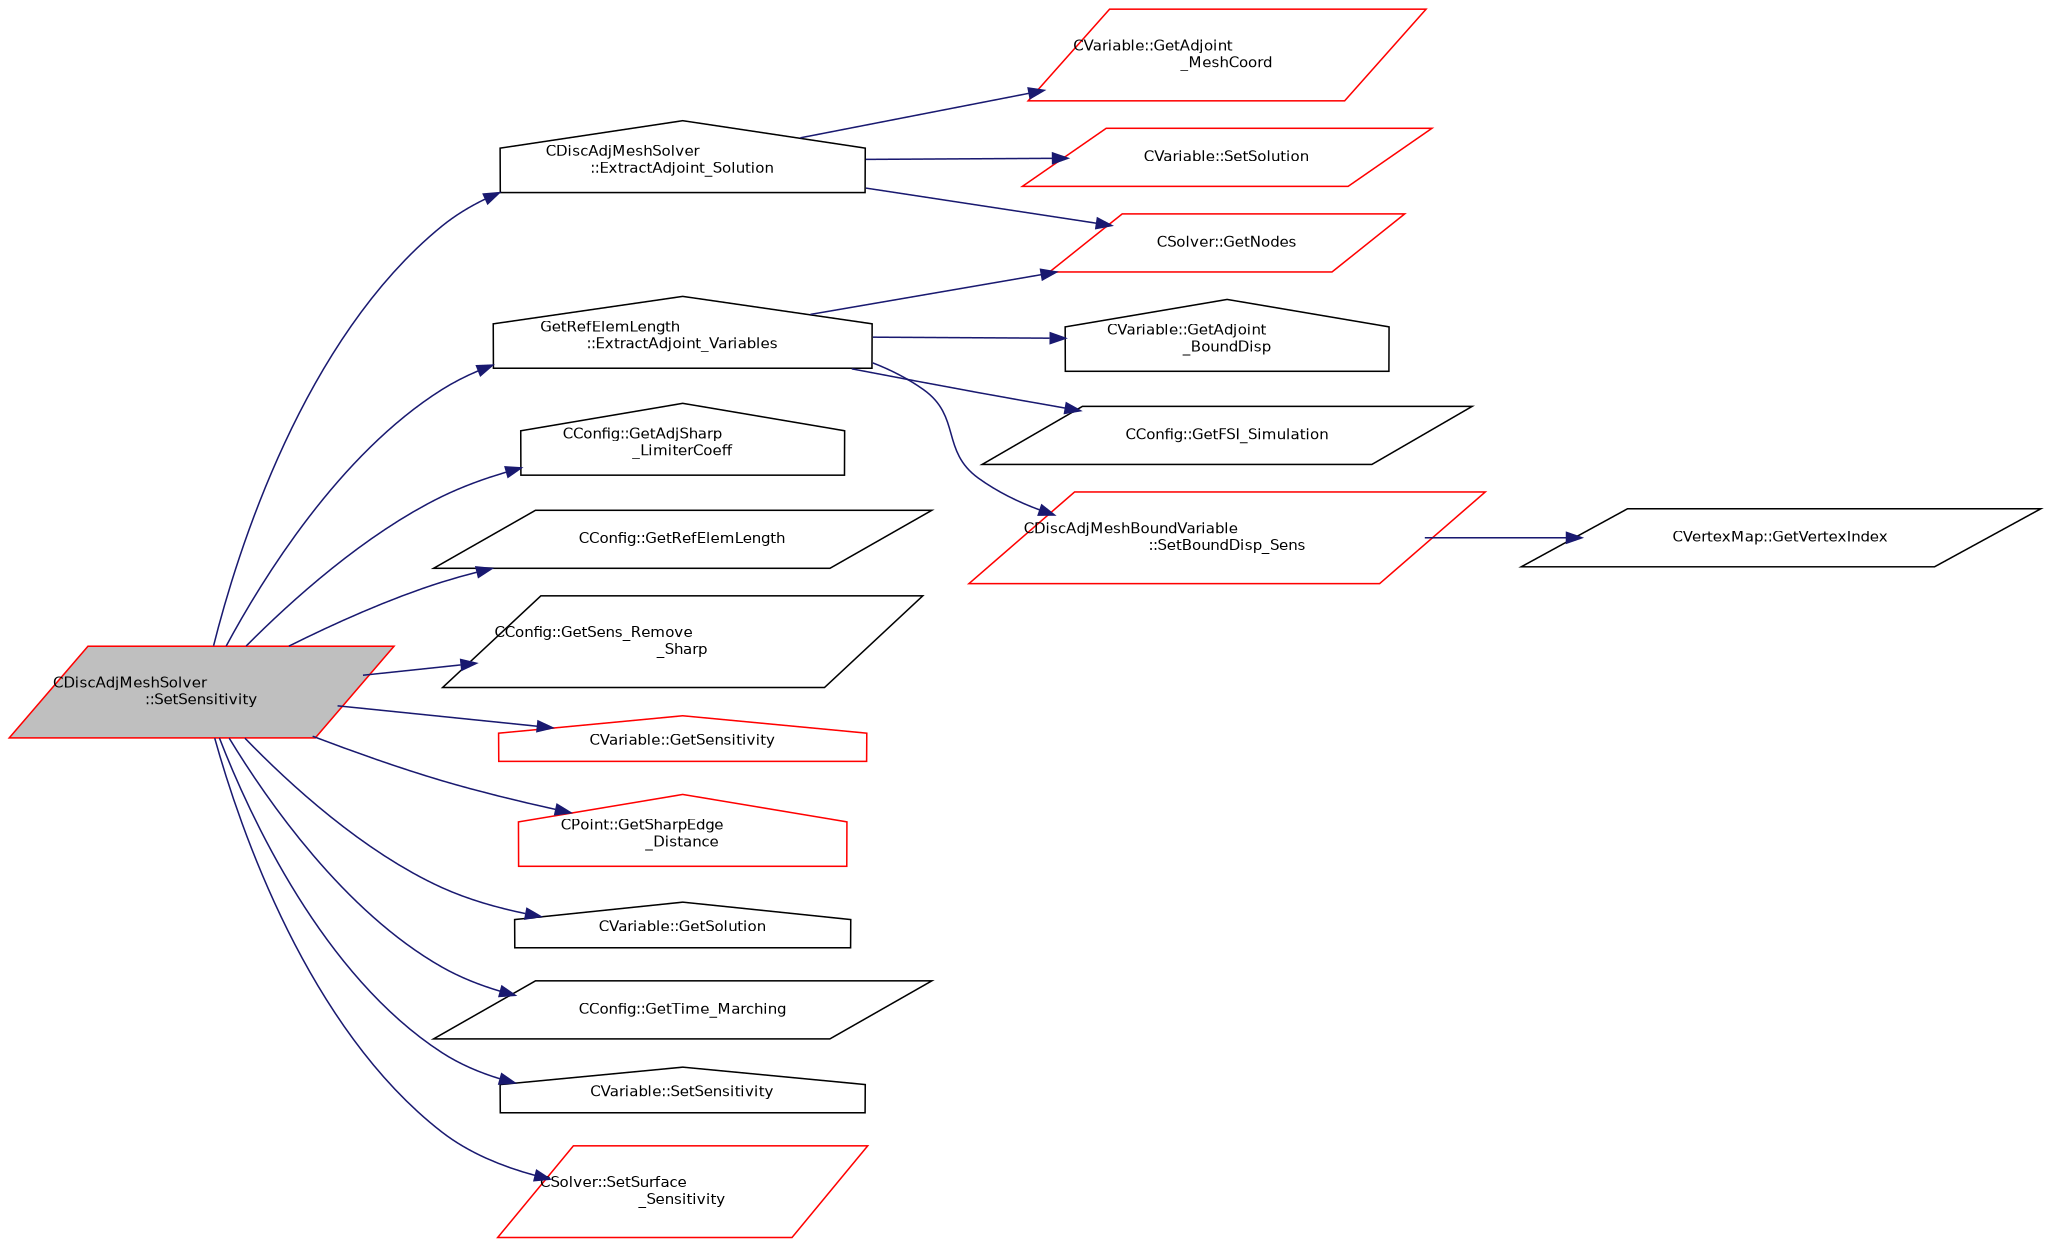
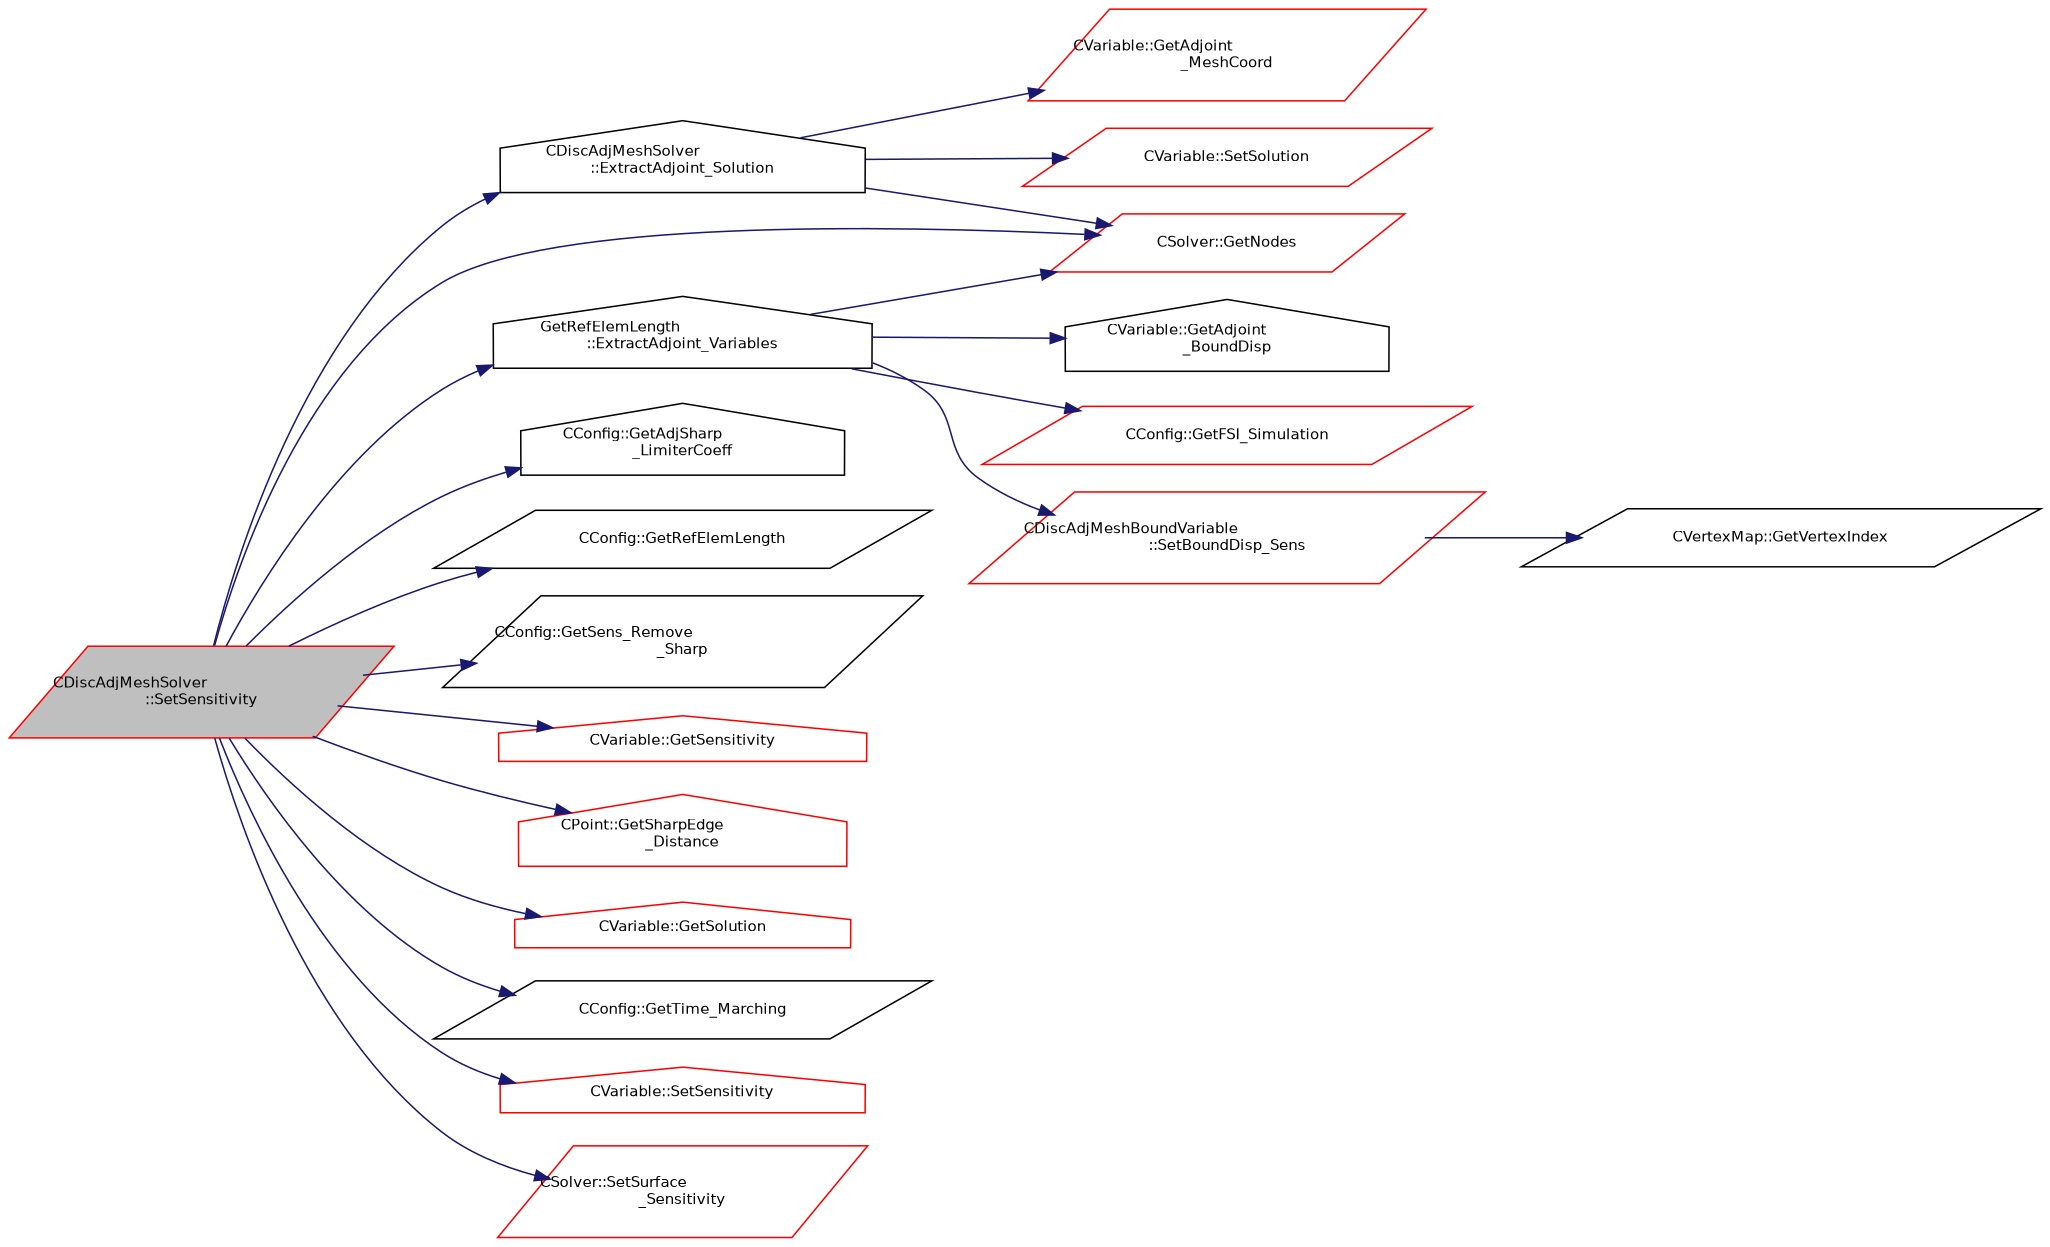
none -> (543, 251)
(1227, 435) -> (1227, 435)
(683, 927) -> (683, 927)
(683, 1092) -> (683, 1092)
